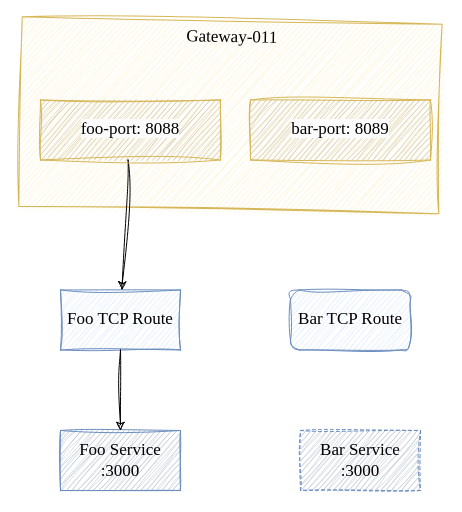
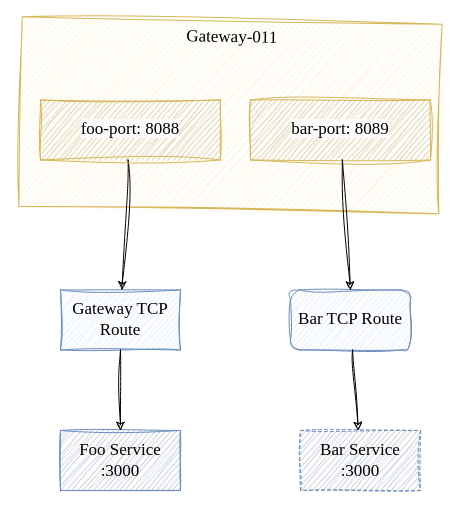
none -> (348, 248)
(121, 320) -> (121, 320)
none -> (355, 387)
